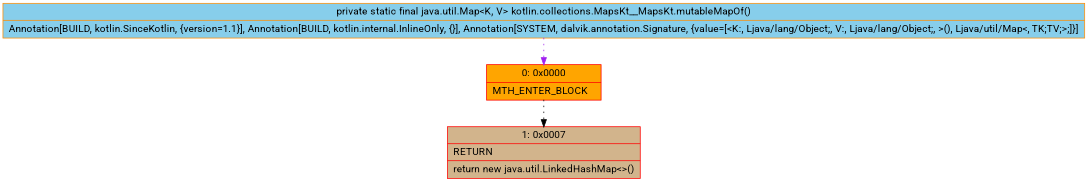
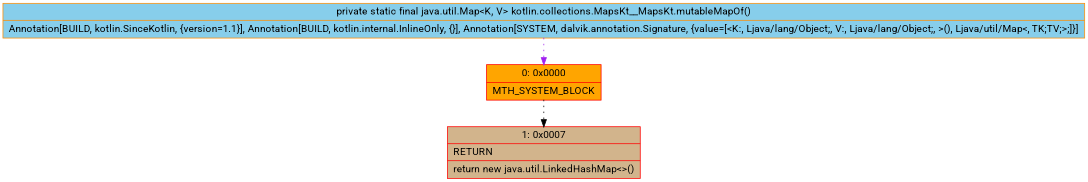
(540, 91) -> (544, 91)
